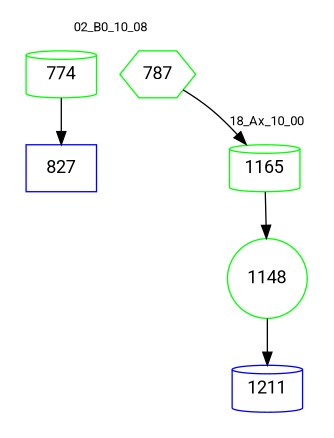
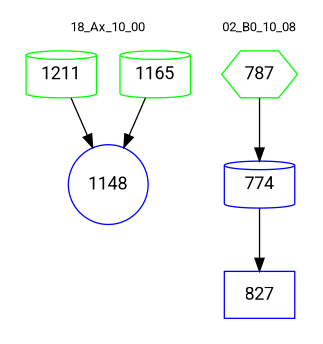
(61, 74) -> (260, 185)
(198, 100) -> (260, 123)
(267, 278) -> (108, 185)
(267, 335) -> (79, 117)
(267, 389) -> (61, 74)
